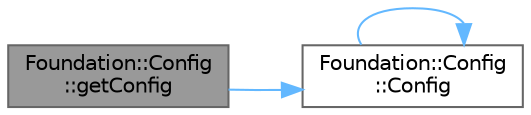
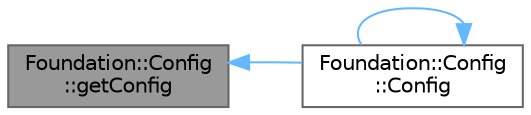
(255, 90) -> (276, 62)
